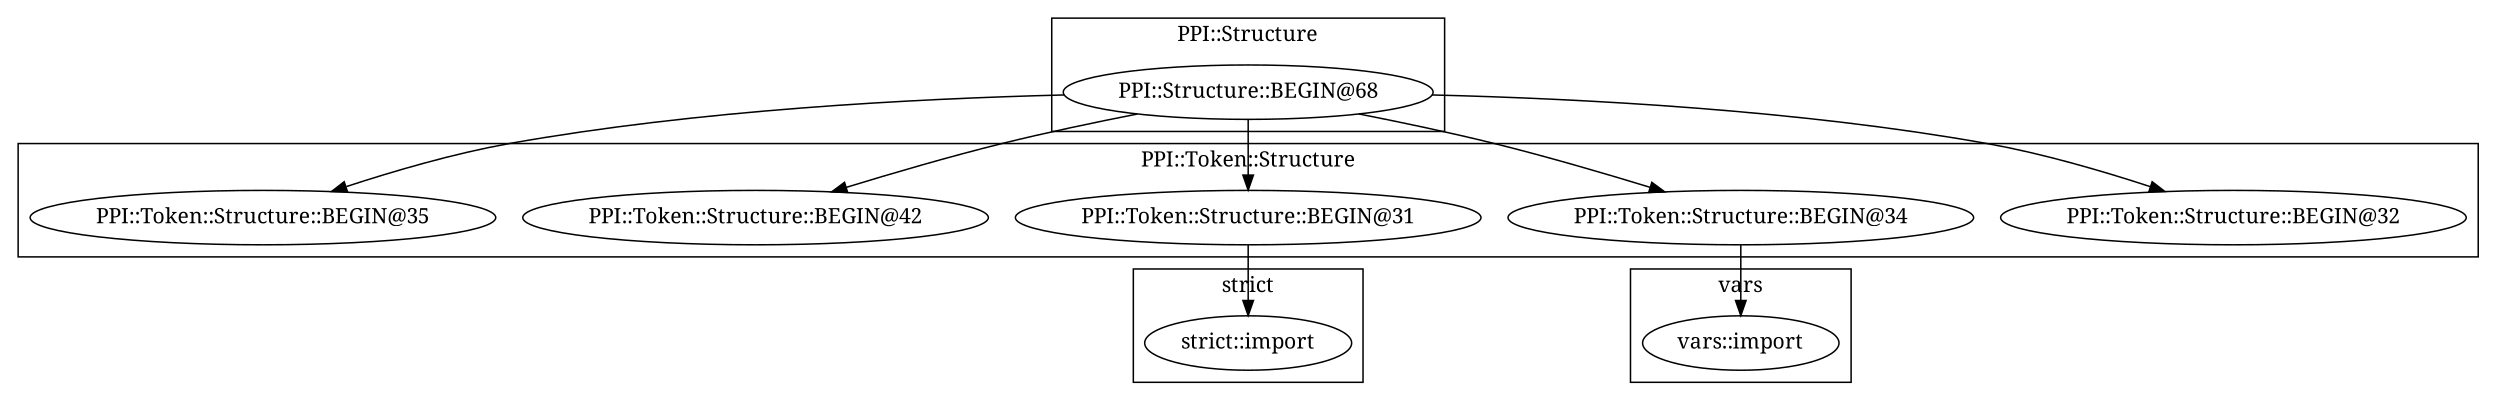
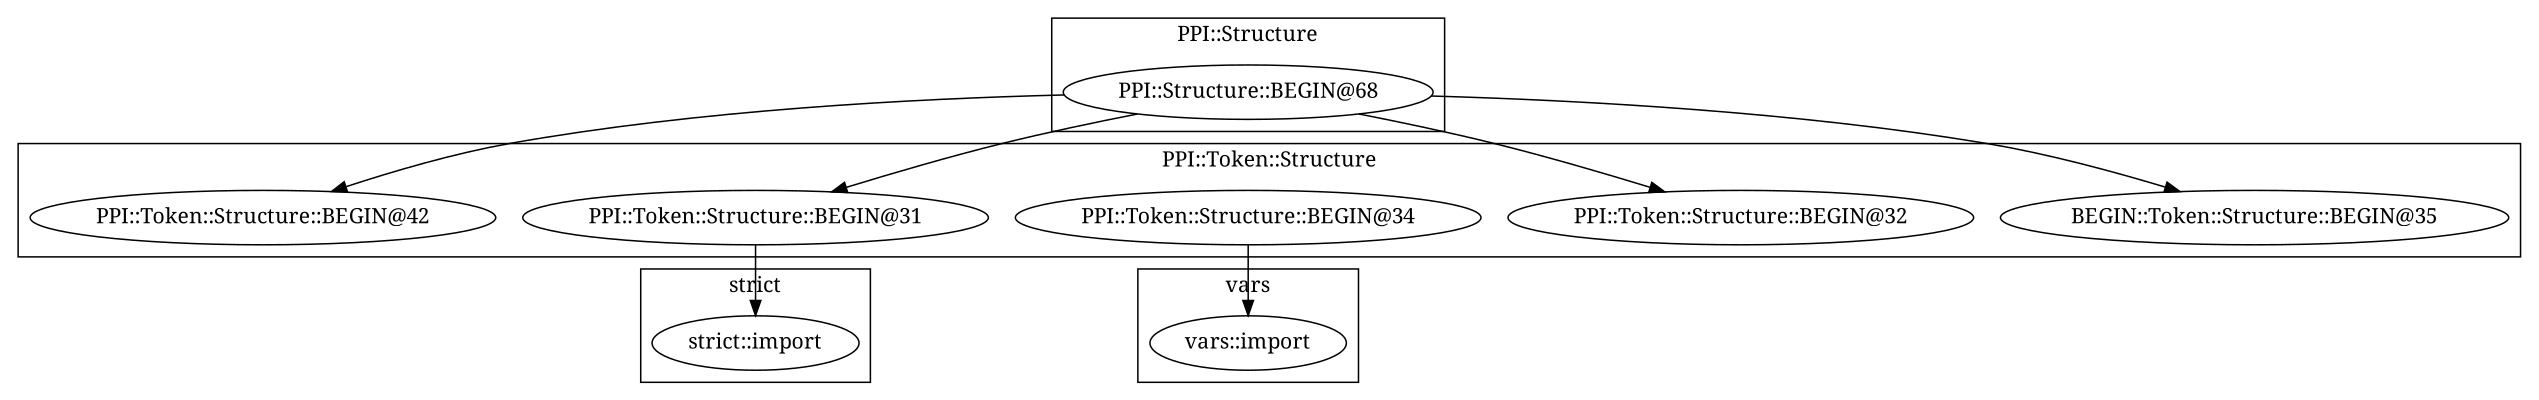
(1535, 154) -> none
(263, 218) -> (2255, 218)
